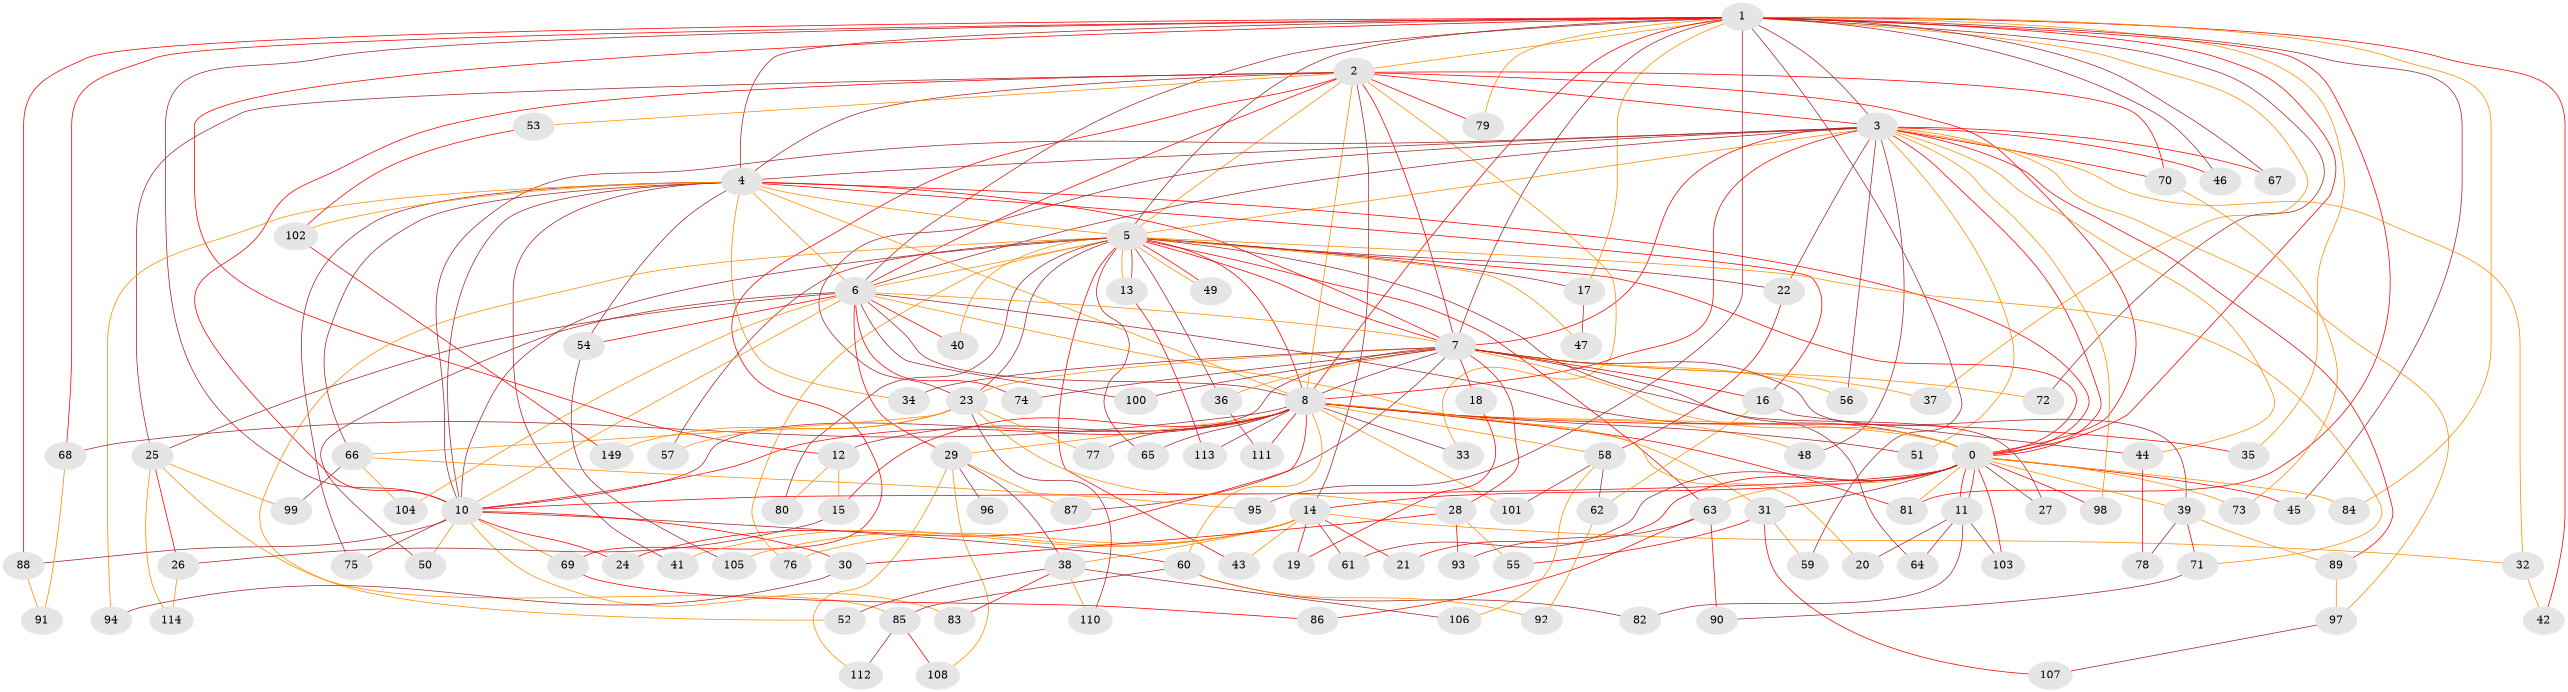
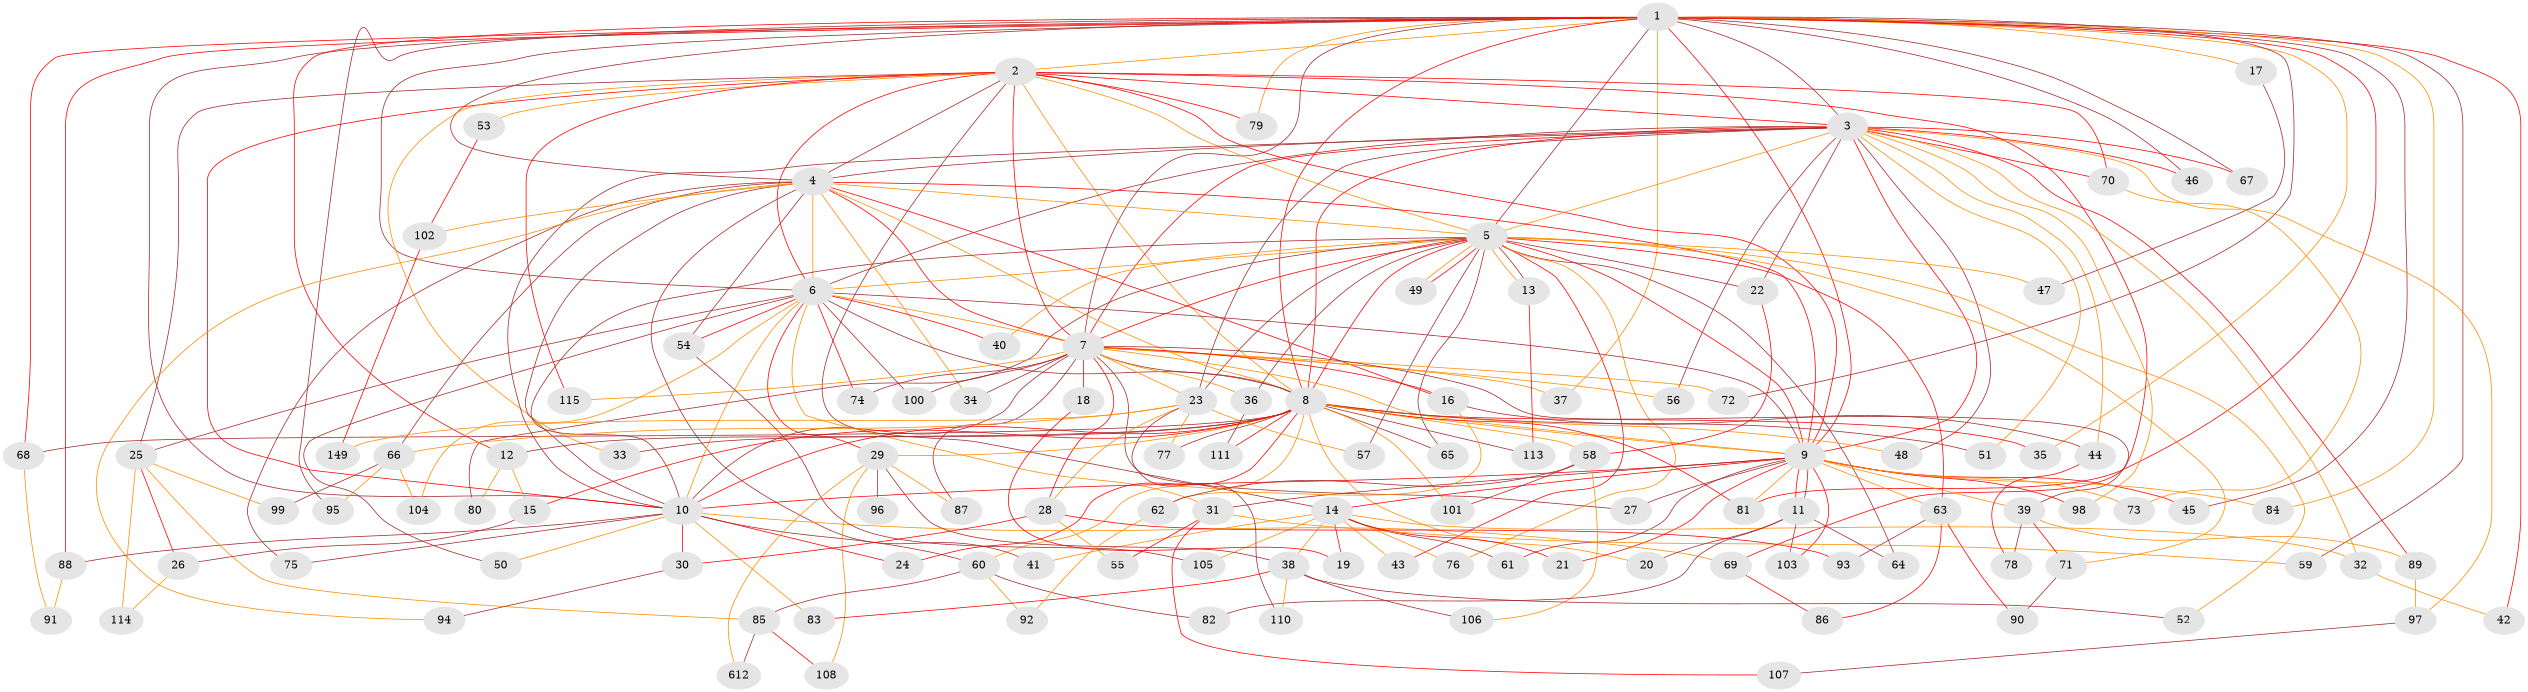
(1357, 256) -> none
none -> (570, 401)
(1973, 456) -> (1805, 456)
(861, 676) -> (739, 676)
